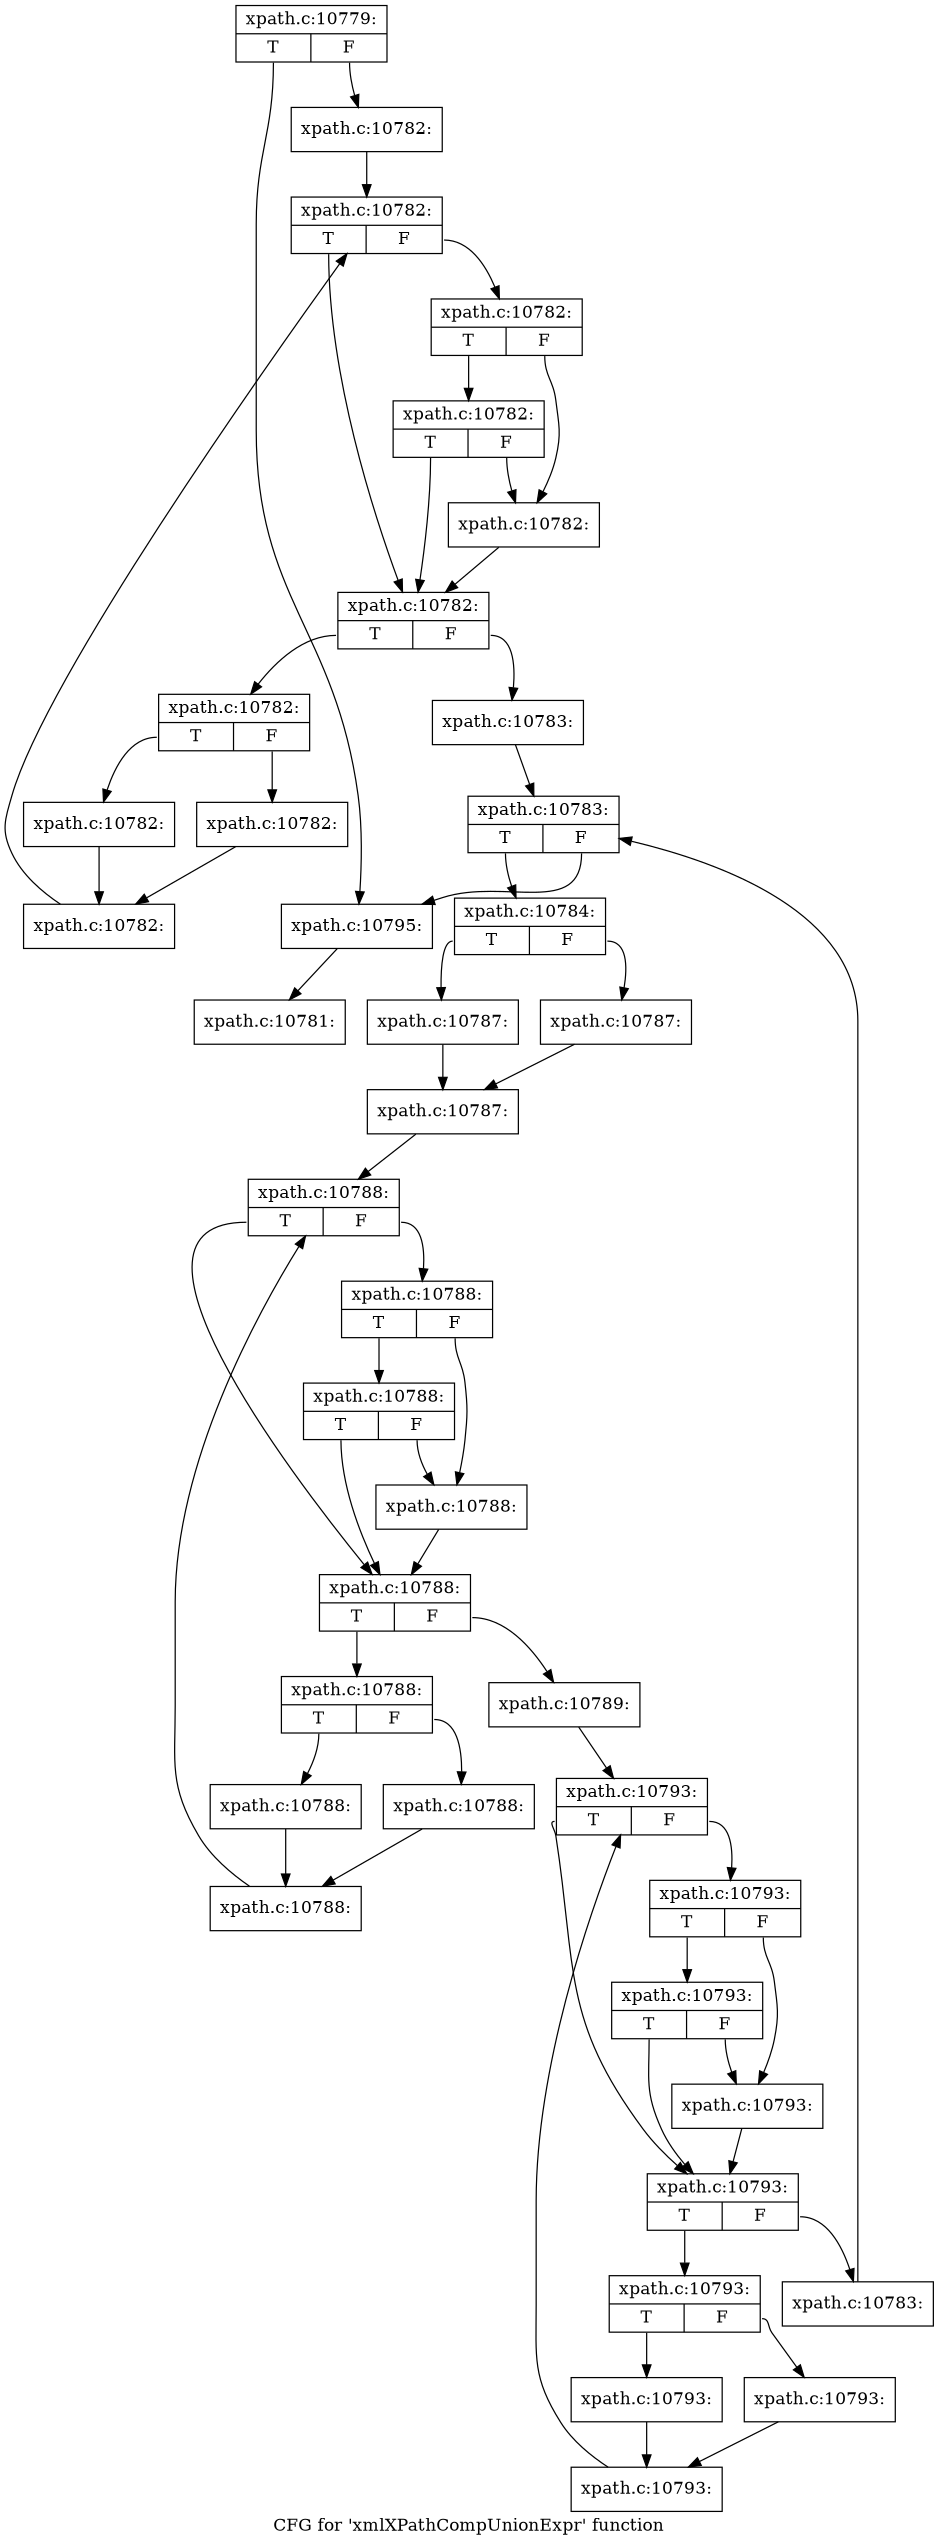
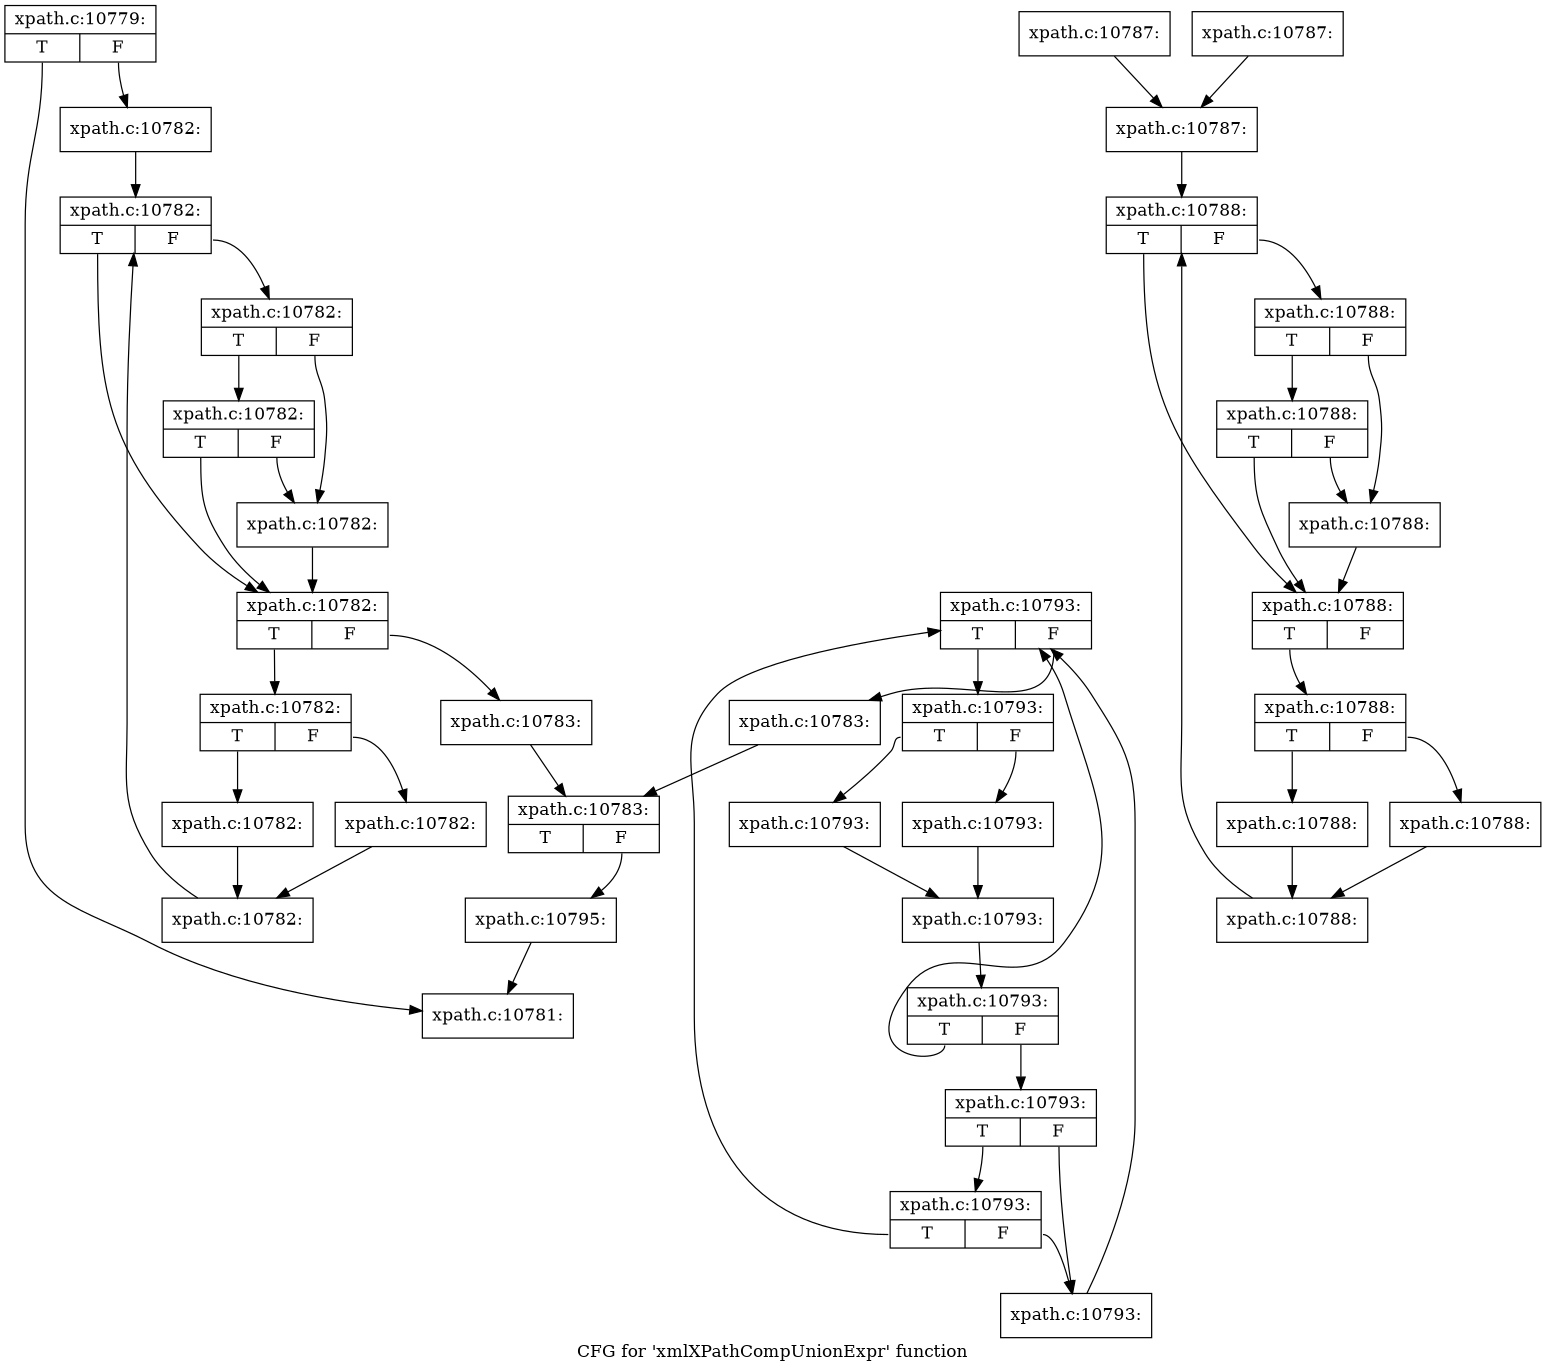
(260, 485) -> (25, 671)
(530, 926) -> none
(564, 1705) -> none
